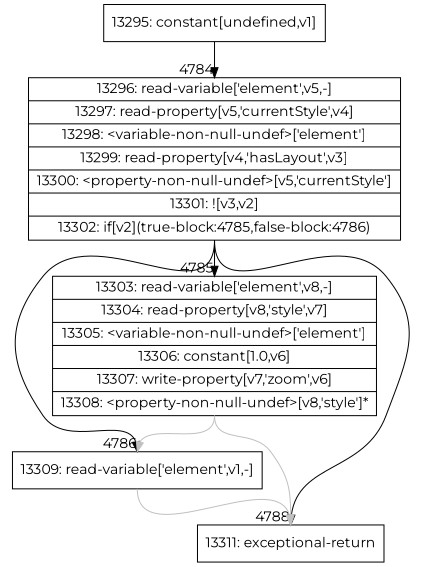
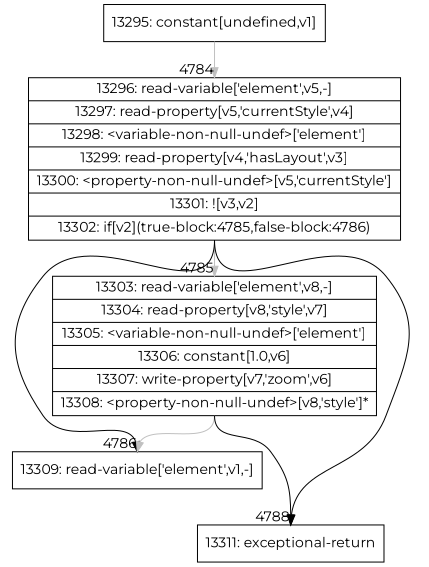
(215, 55) -> (215, 55)
(215, 253) -> (215, 253)
(269, 450) -> (269, 450)
(209, 508) -> none
